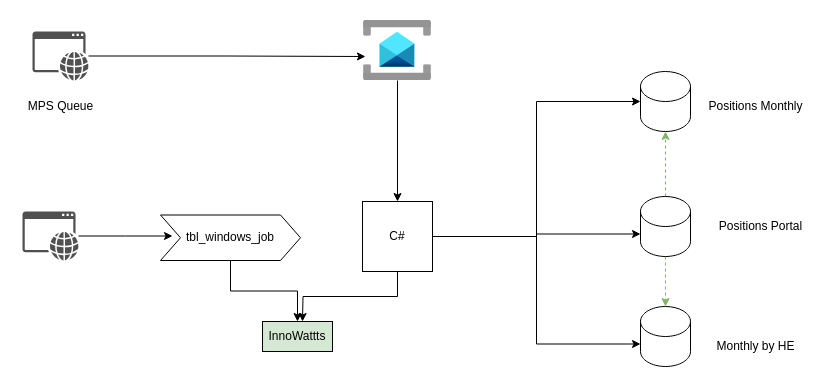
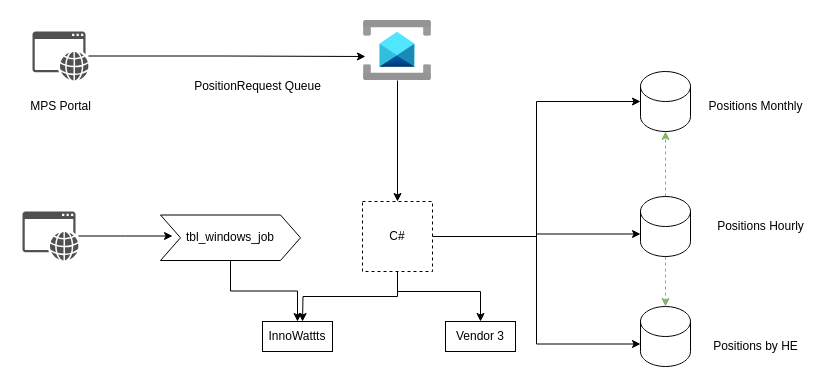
none -> (258, 87)
(61, 107) -> (61, 107)
(761, 227) -> (761, 227)
(398, 237) -> (398, 237)
none -> (452, 292)
(298, 337) -> (298, 337)
none -> (481, 337)
(756, 347) -> (756, 347)
